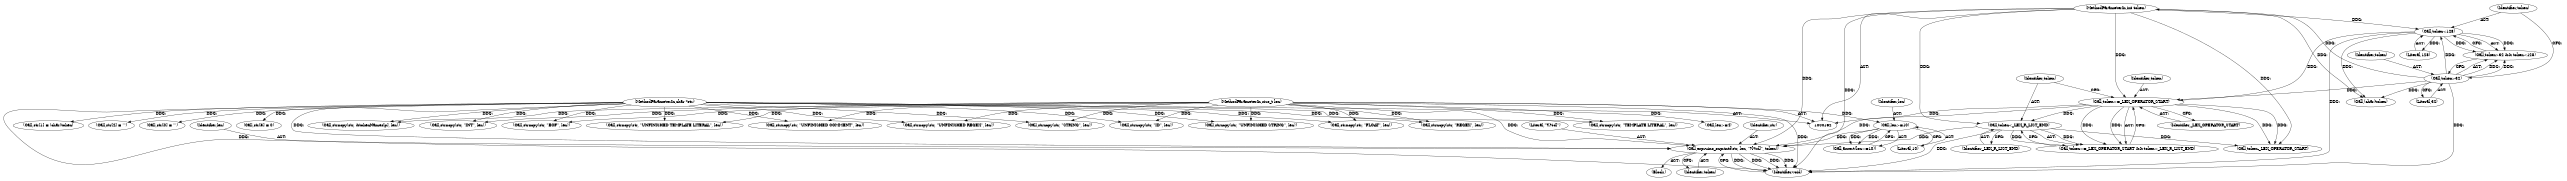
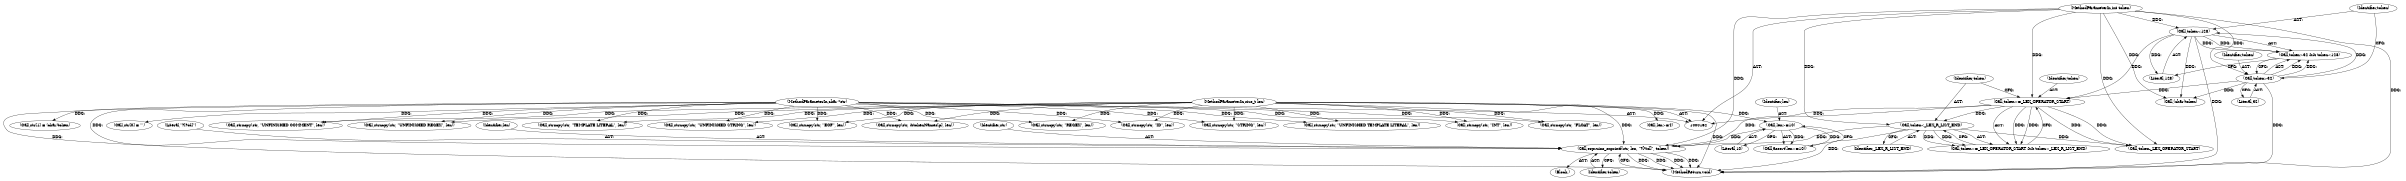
(2300, 21) -> (2219, 26)
(2471, 44) -> (2228, 65)
(111, 126) -> none
(259, 126) -> none
(2205, 126) -> none
(1787, 172) -> (1692, 172)
